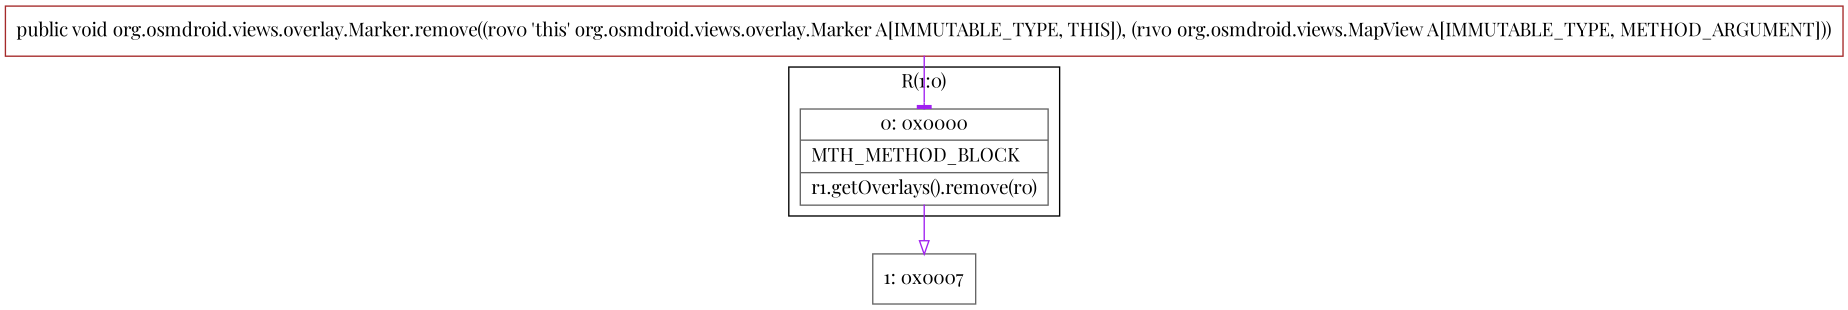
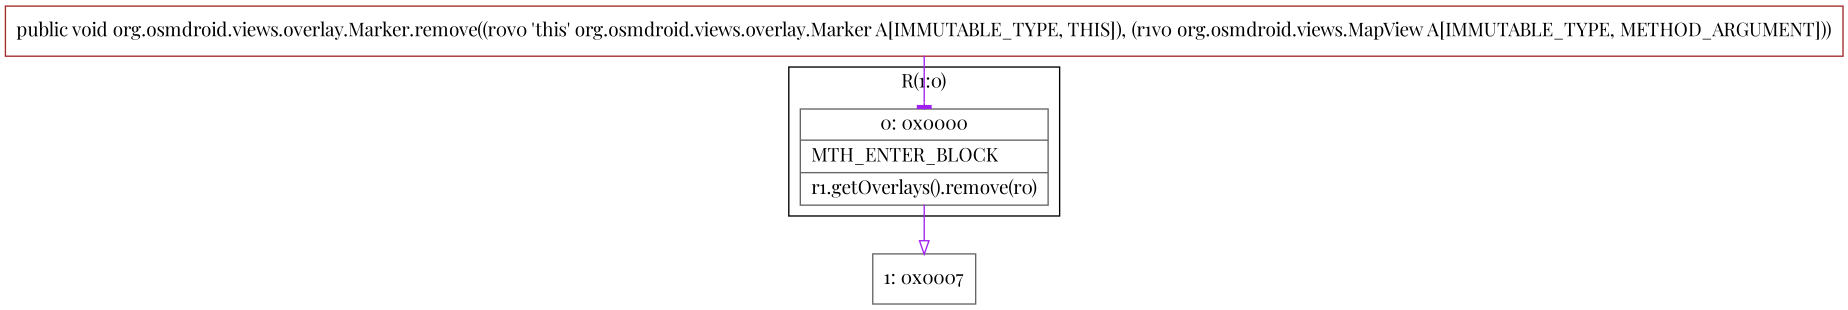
(915, 156) -> (905, 156)
